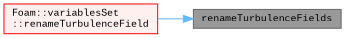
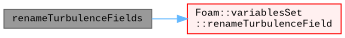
(171, 19) -> (165, 19)
